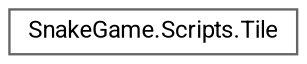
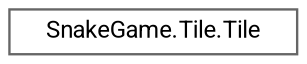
(153, 32) -> (153, 32)
